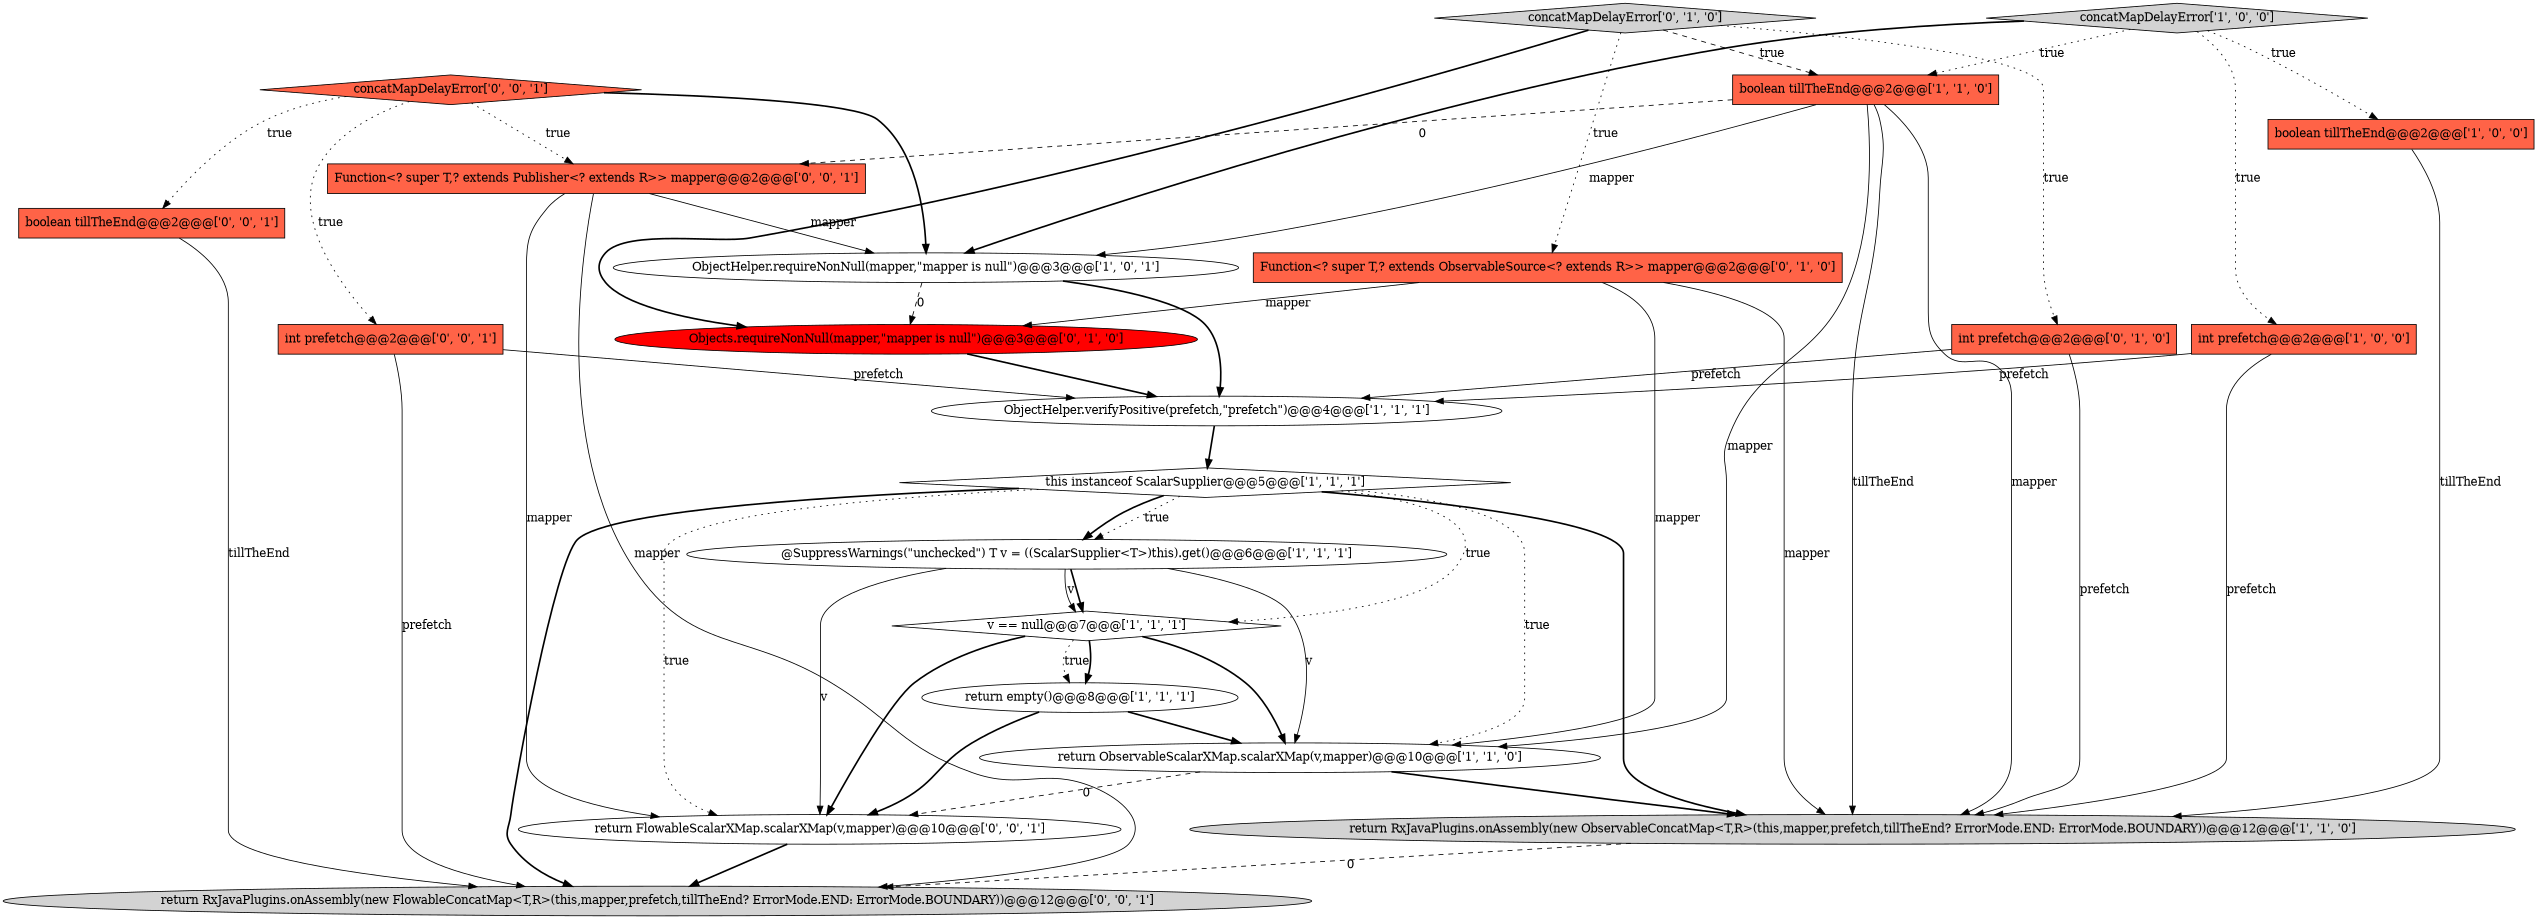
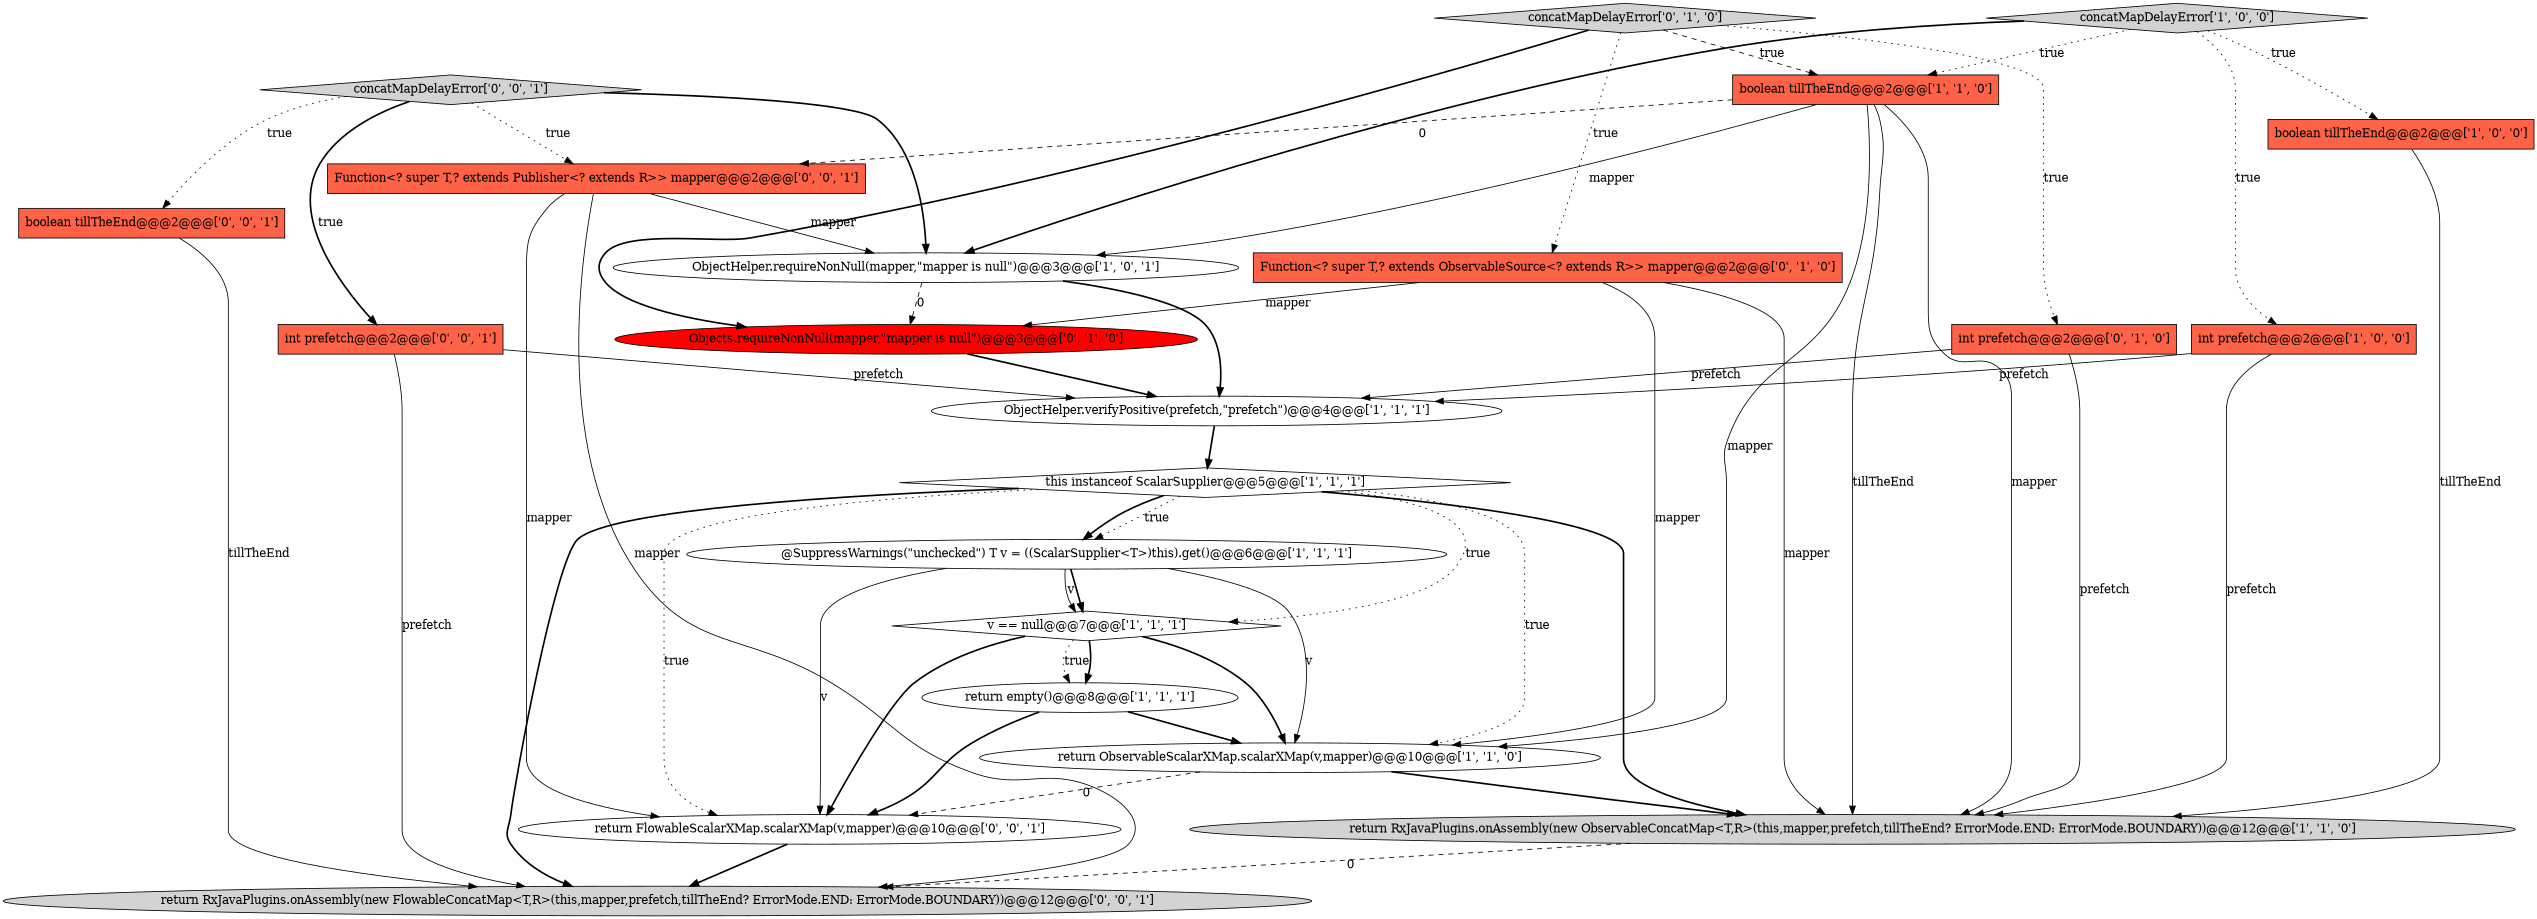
(451, 90) -> (451, 90)
(311, 193) -> (311, 193)
